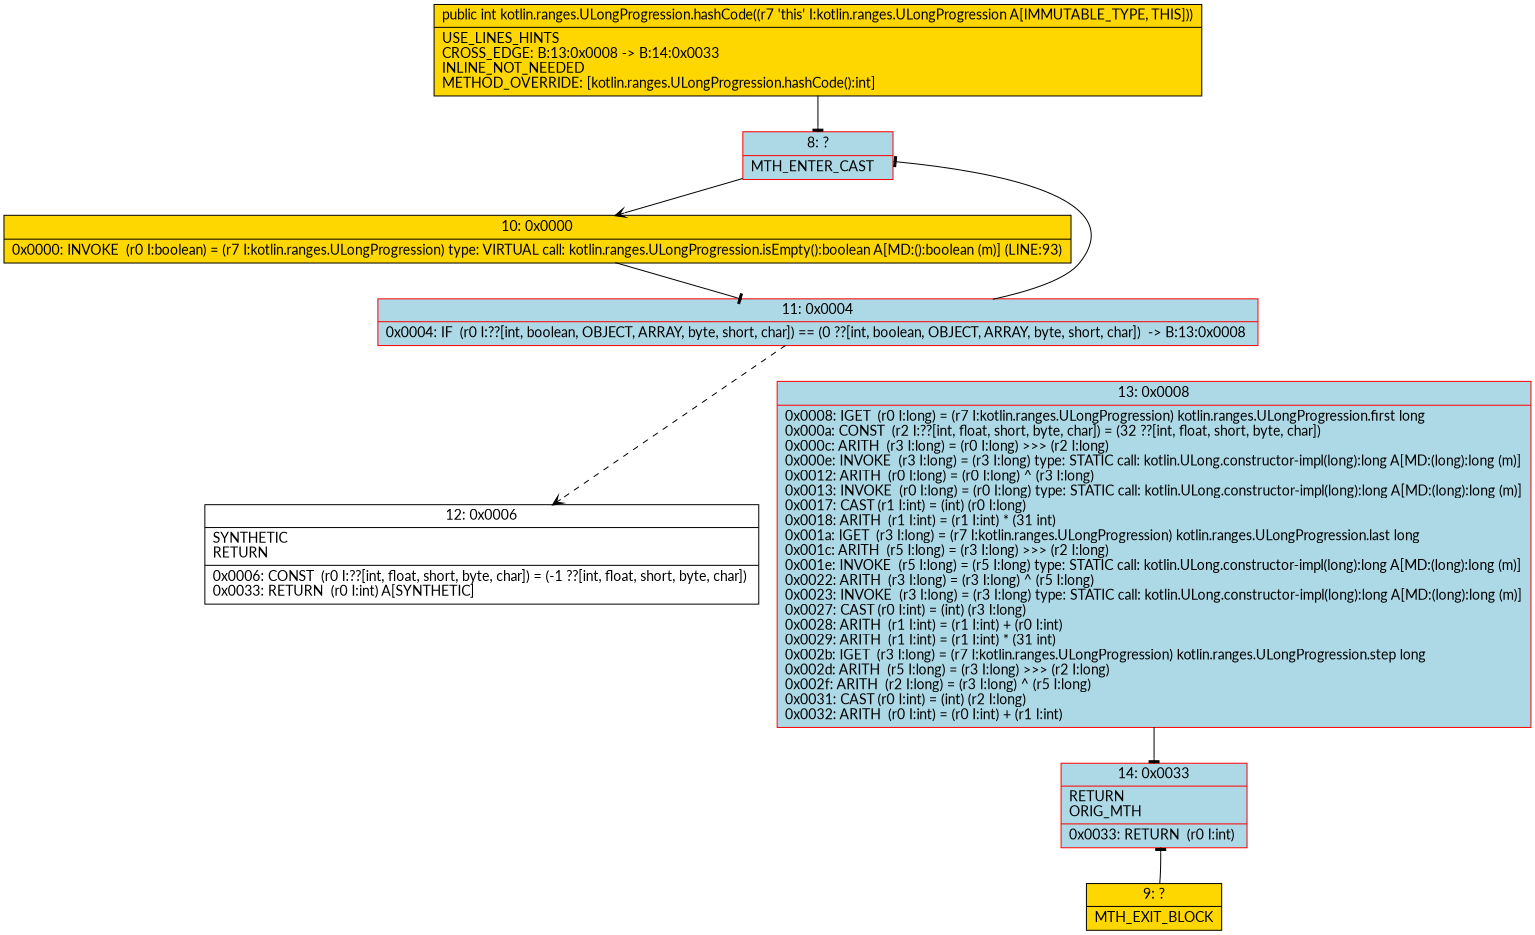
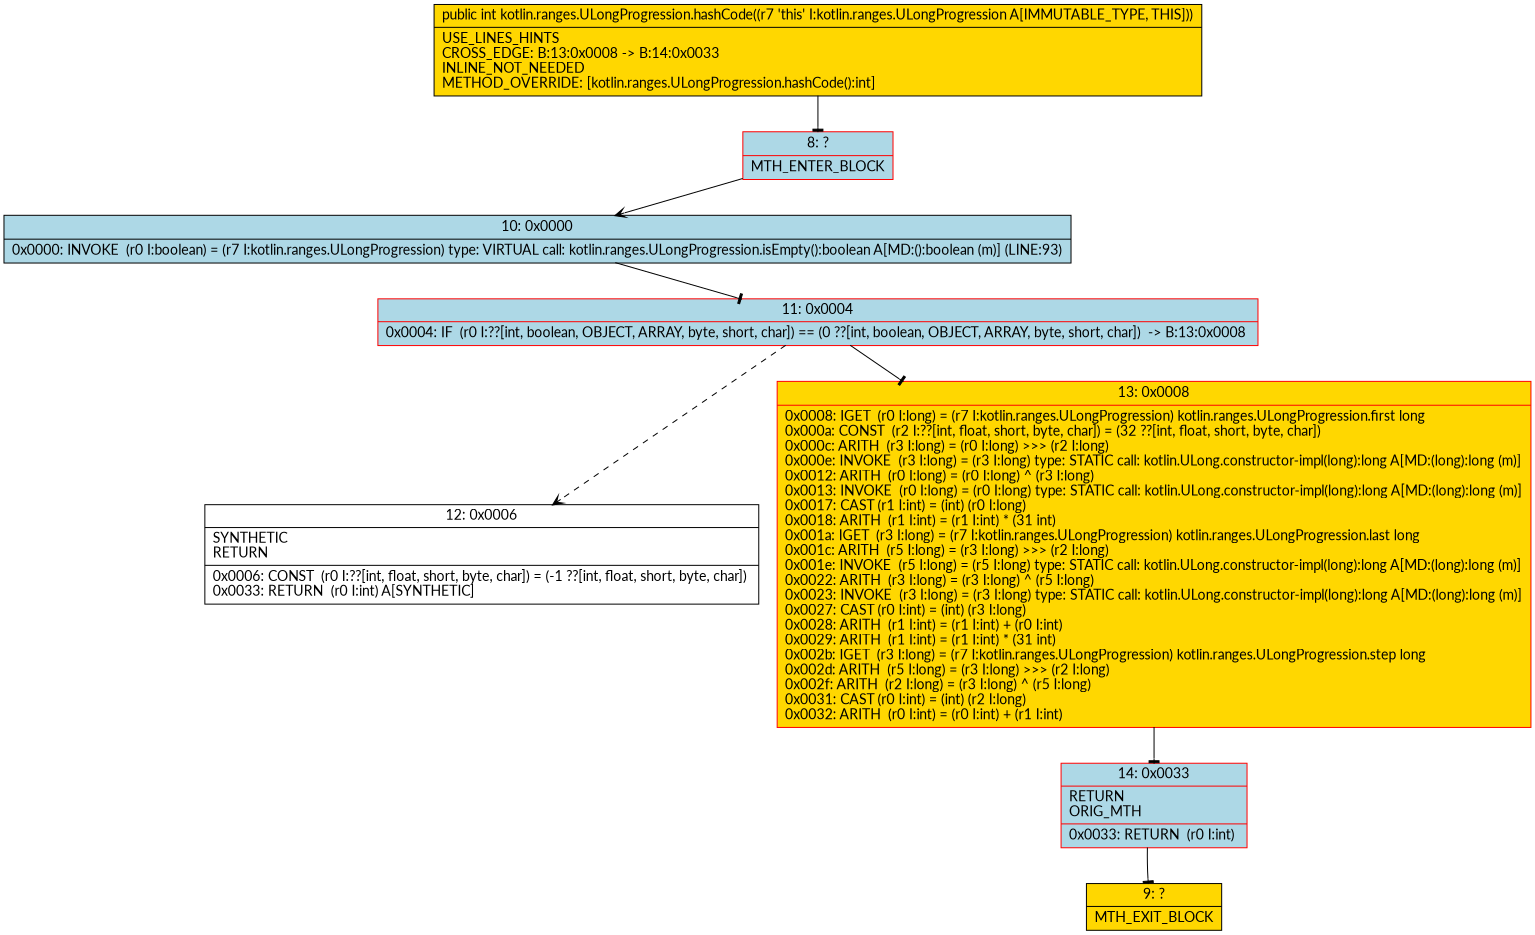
(812, 167) -> (818, 167)
(1064, 201) -> (875, 362)
(537, 239) -> (537, 239)
(1154, 554) -> (1154, 554)
(1161, 868) -> (1147, 863)
